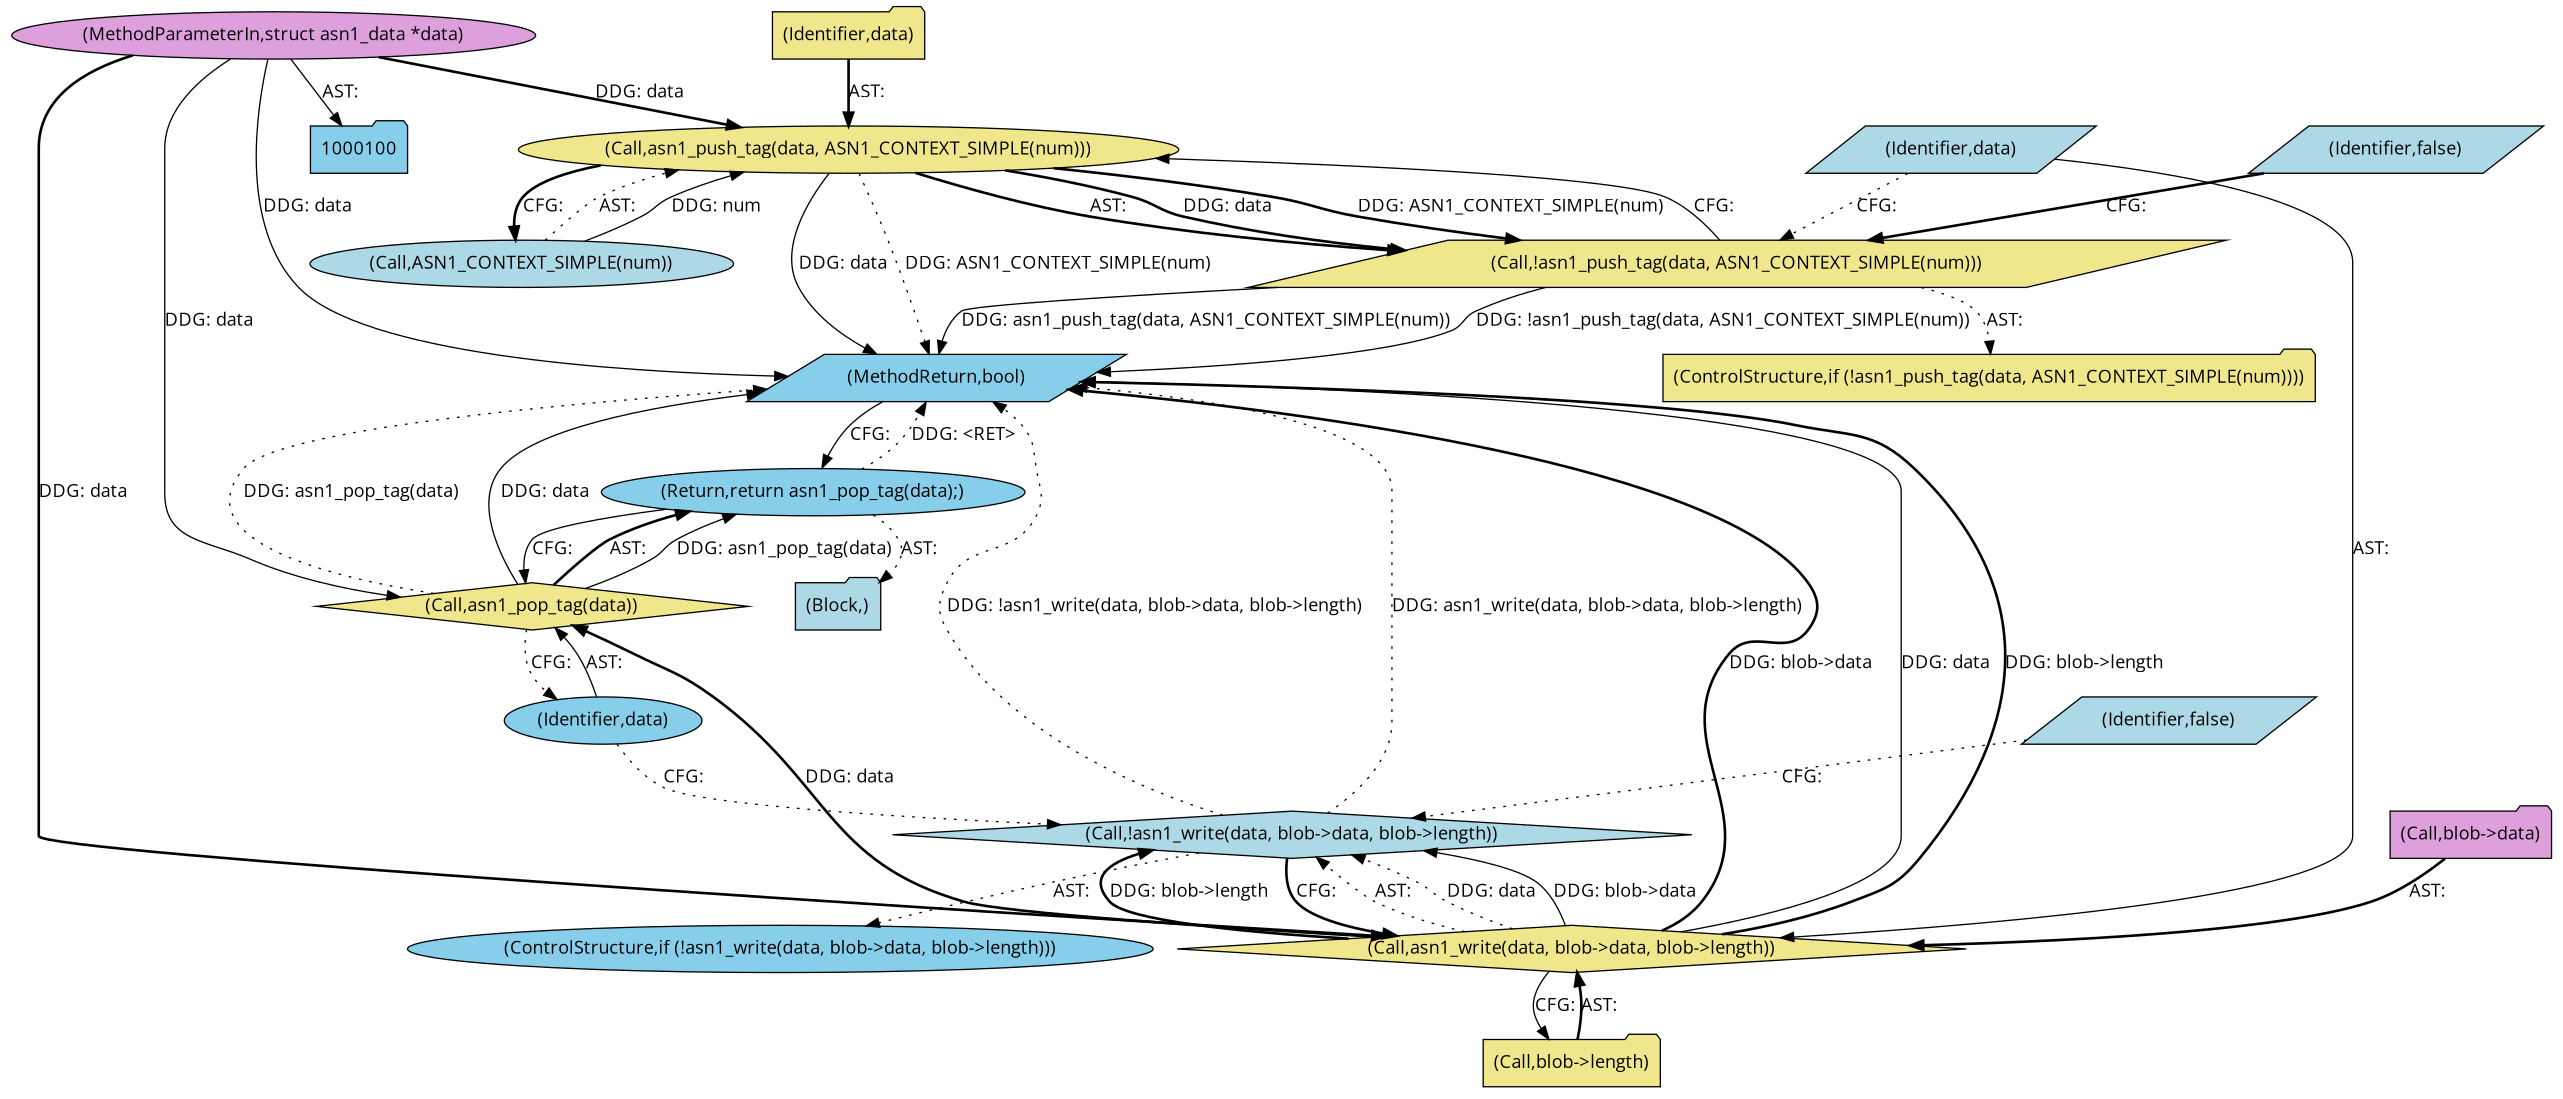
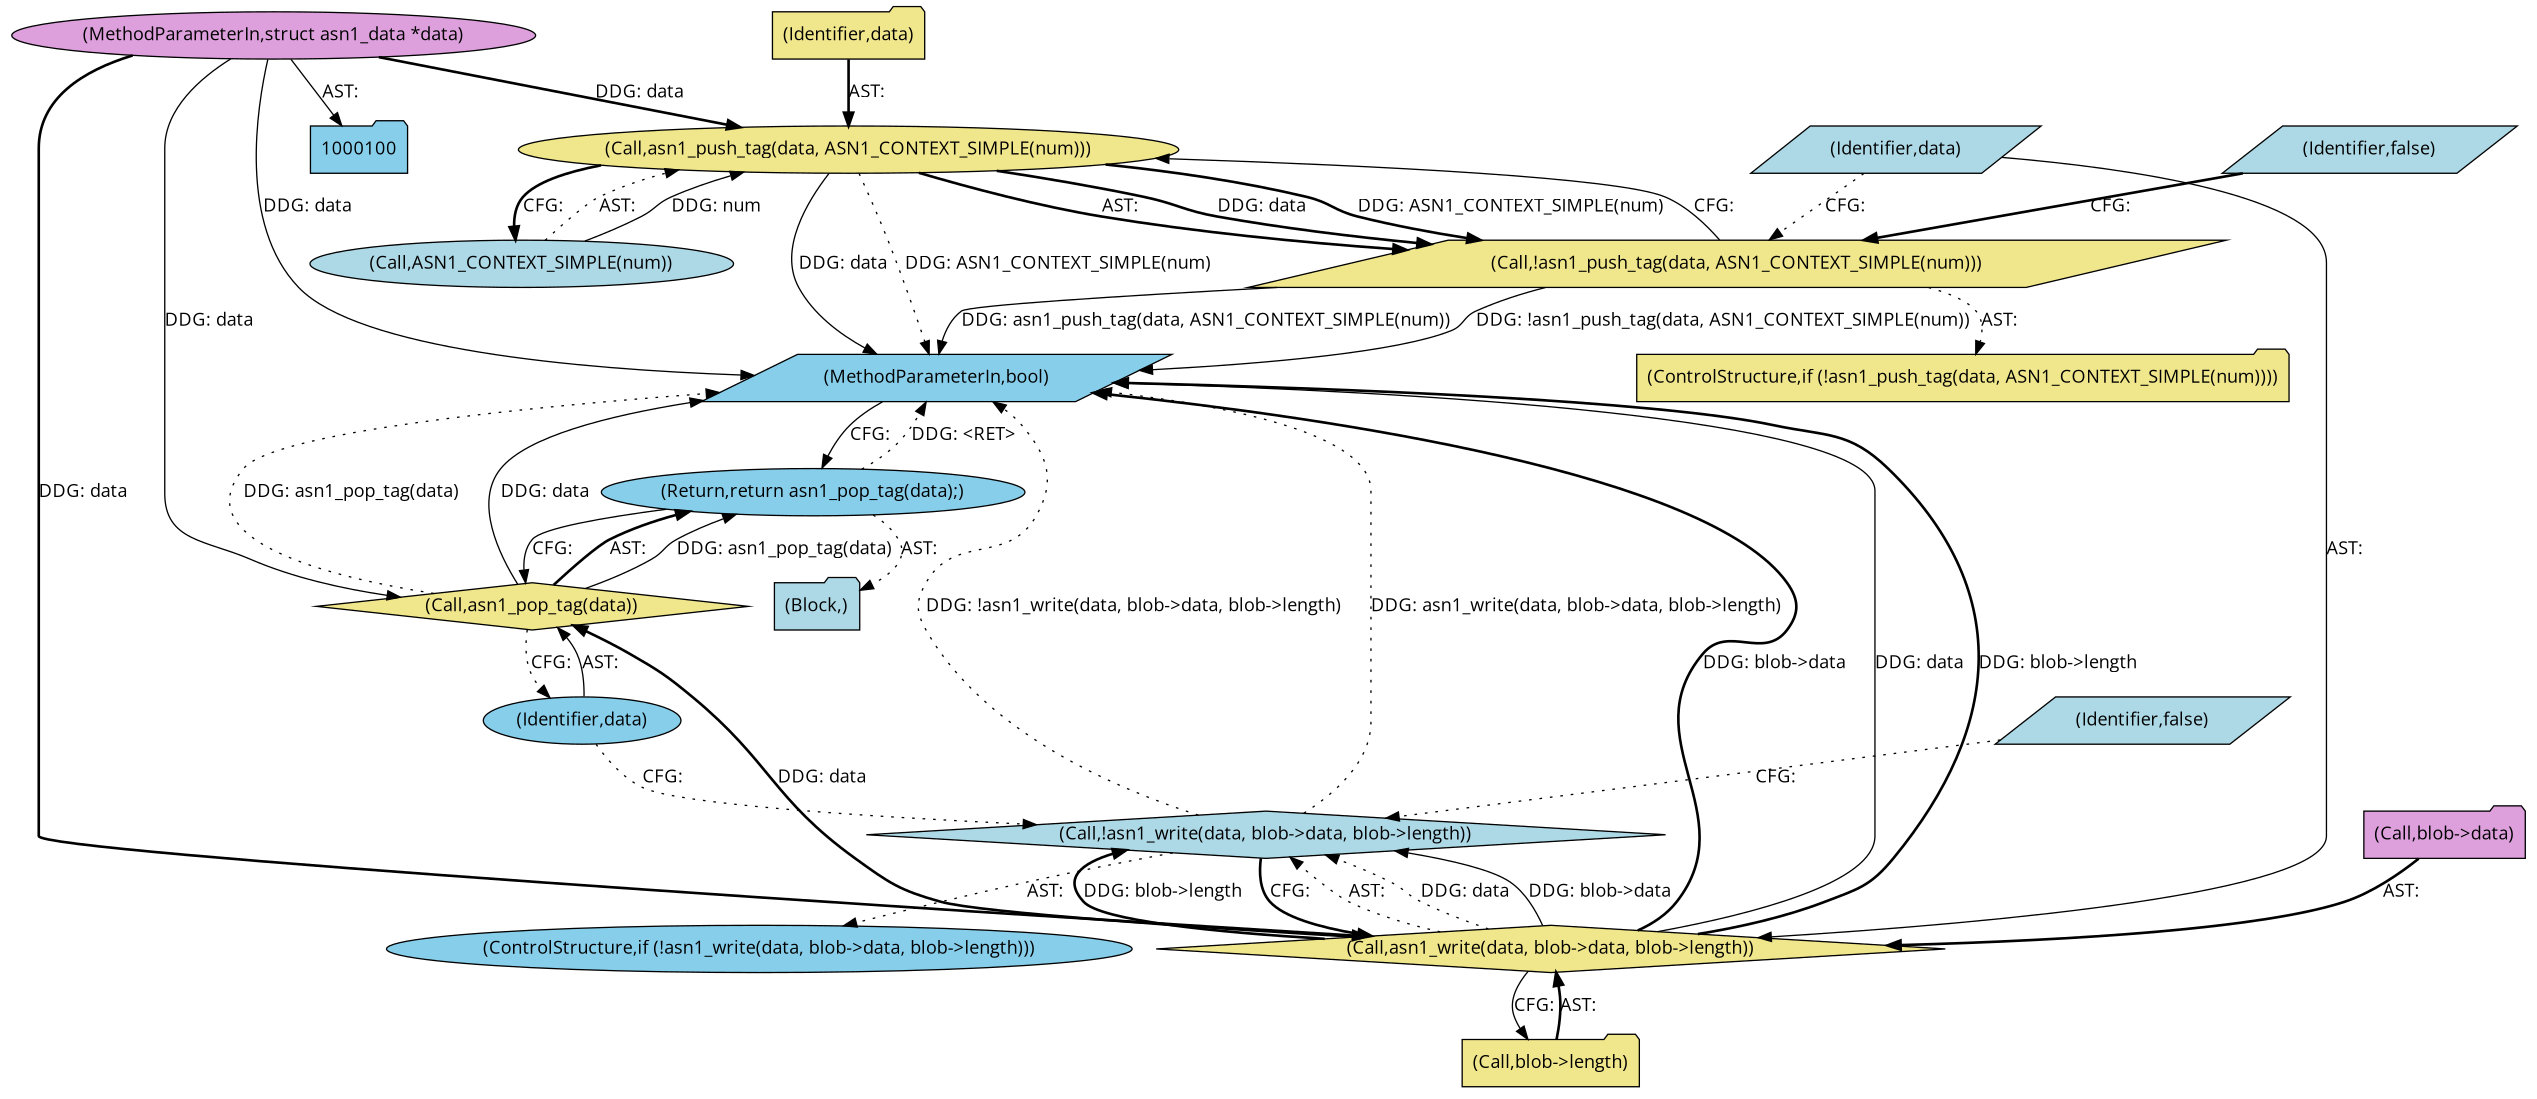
(937, 378) -> (937, 378)
